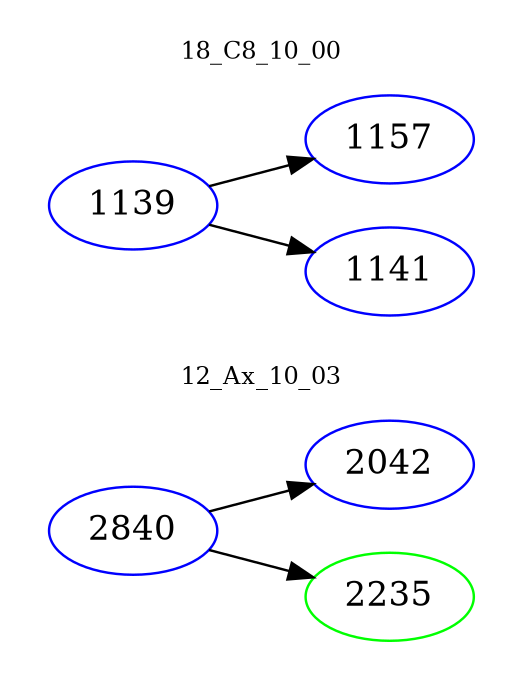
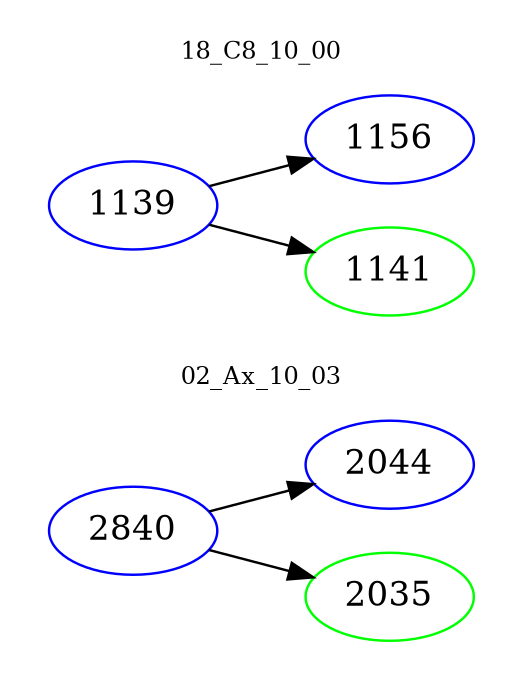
(390, 139) -> (390, 139)
(390, 271) -> (390, 271)
(261, 378) -> (261, 378)
(390, 465) -> (390, 465)
(390, 597) -> (390, 597)
